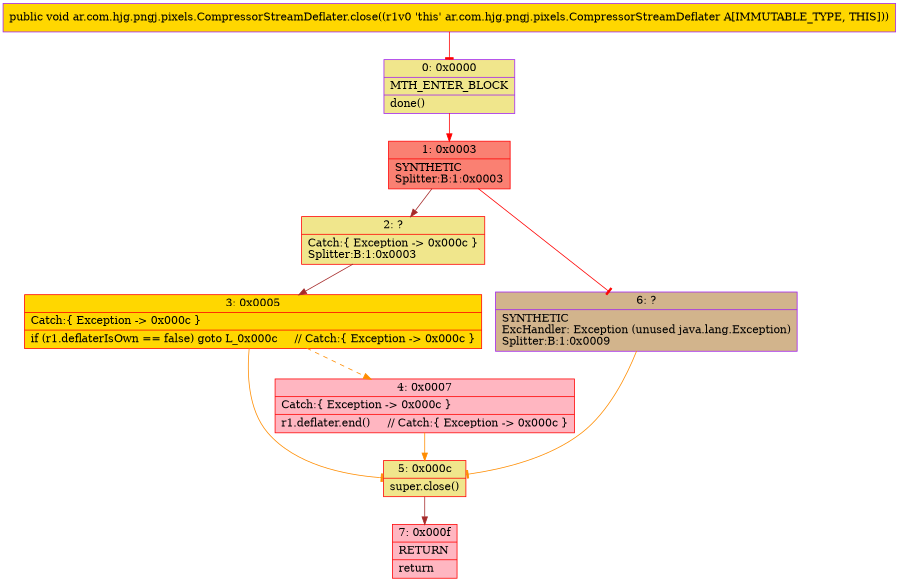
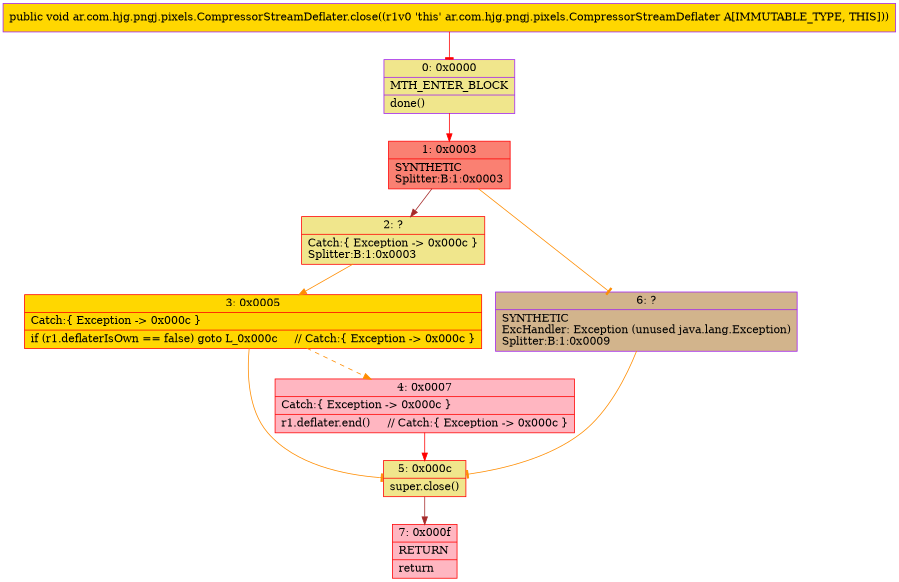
(543, 239) -> (543, 239)
(329, 278) -> (329, 278)
(425, 443) -> (425, 443)
